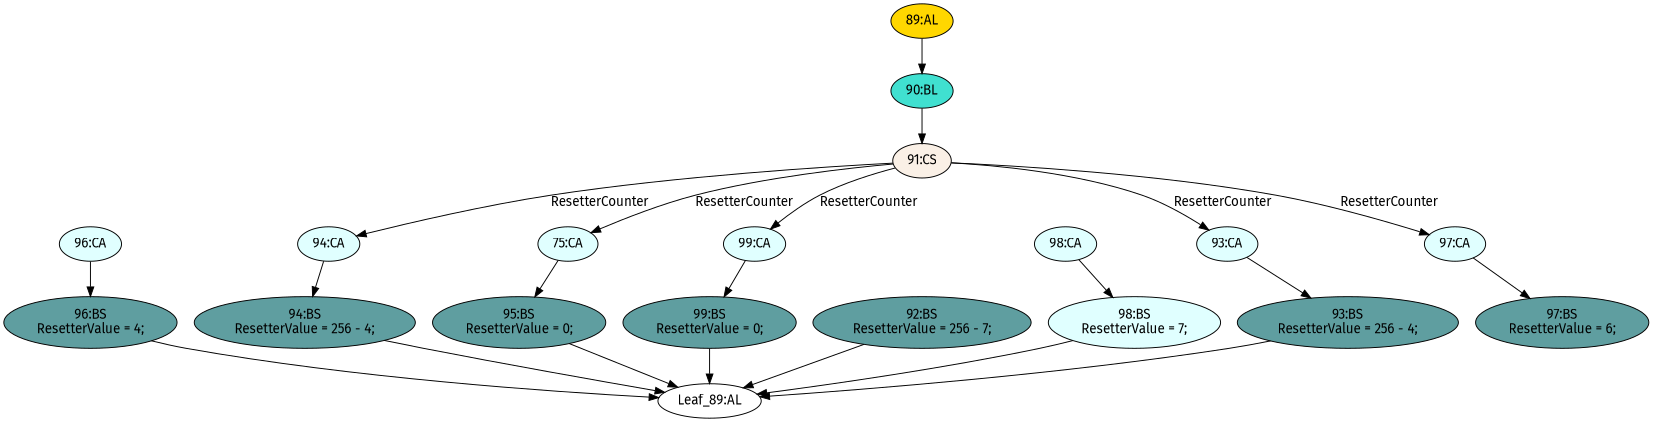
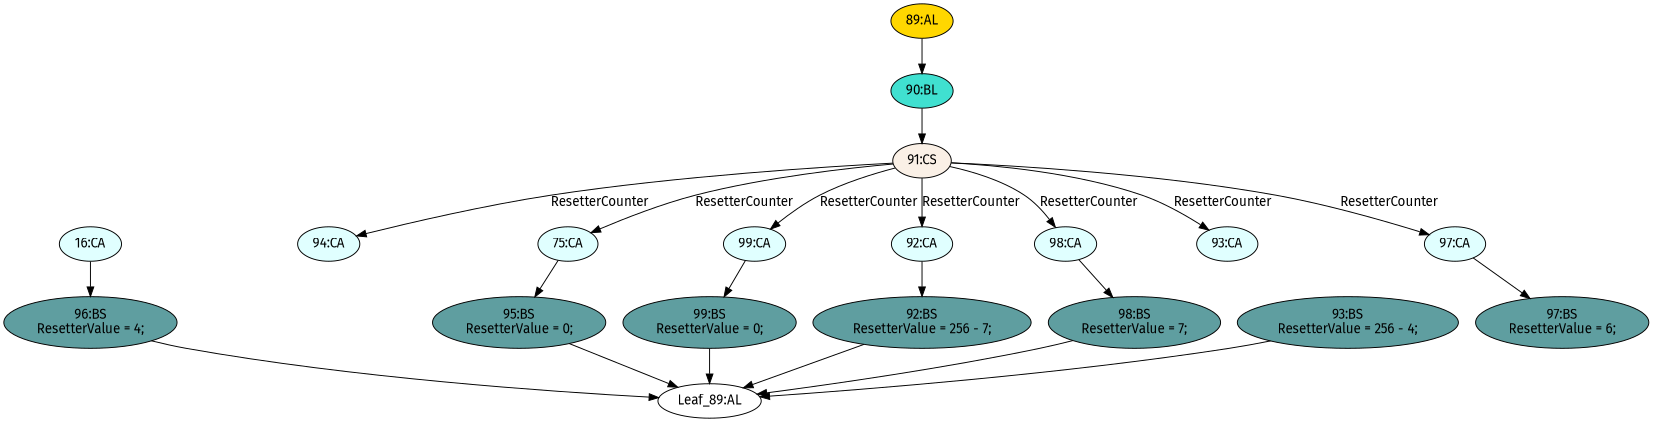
none -> (1005, 184)
(90, 244) -> (90, 244)
none -> (922, 244)
(1275, 275) -> none
(305, 322) -> none
(1134, 322) -> (1134, 322)
